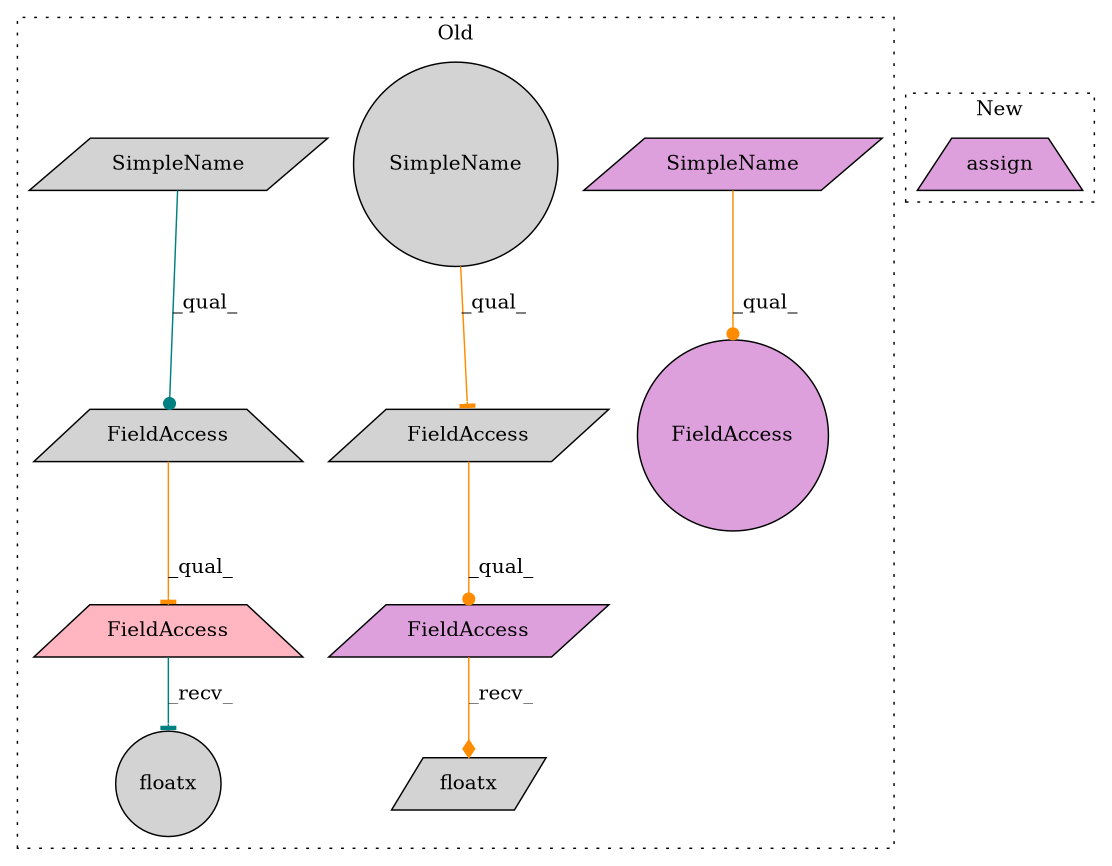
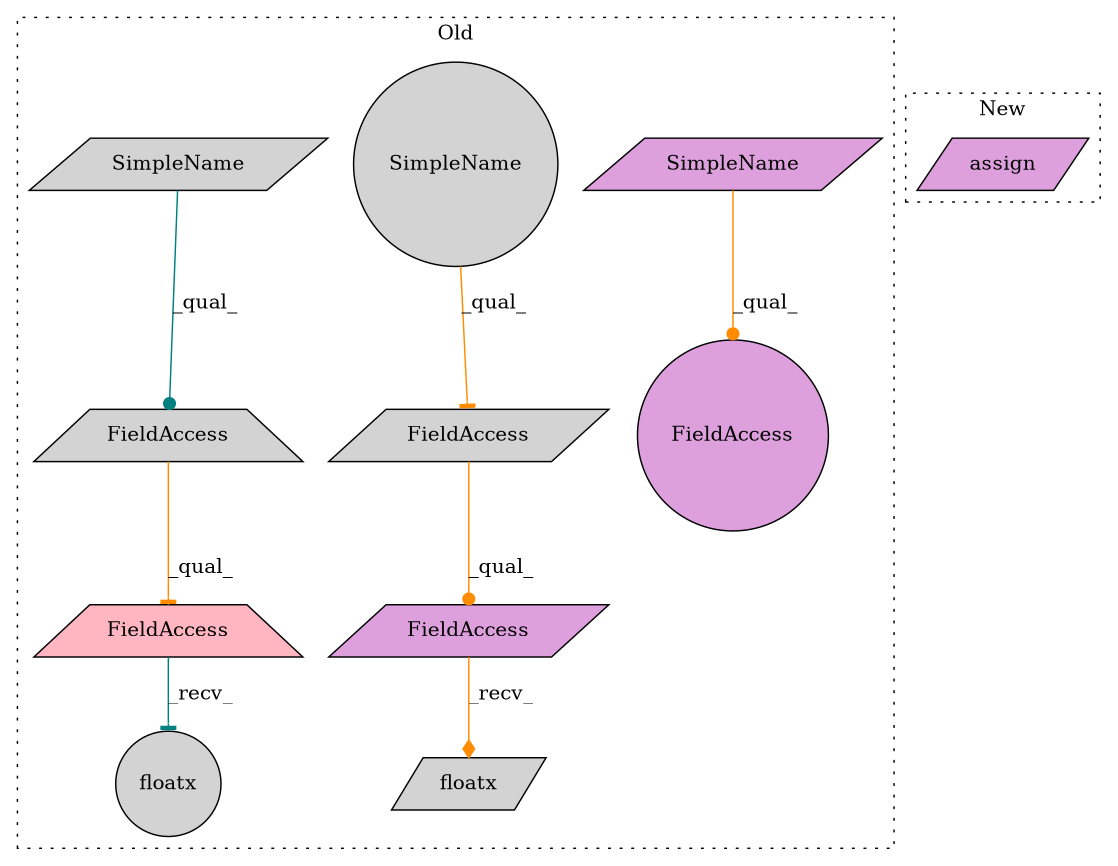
(1000, 164) -> (1003, 164)
